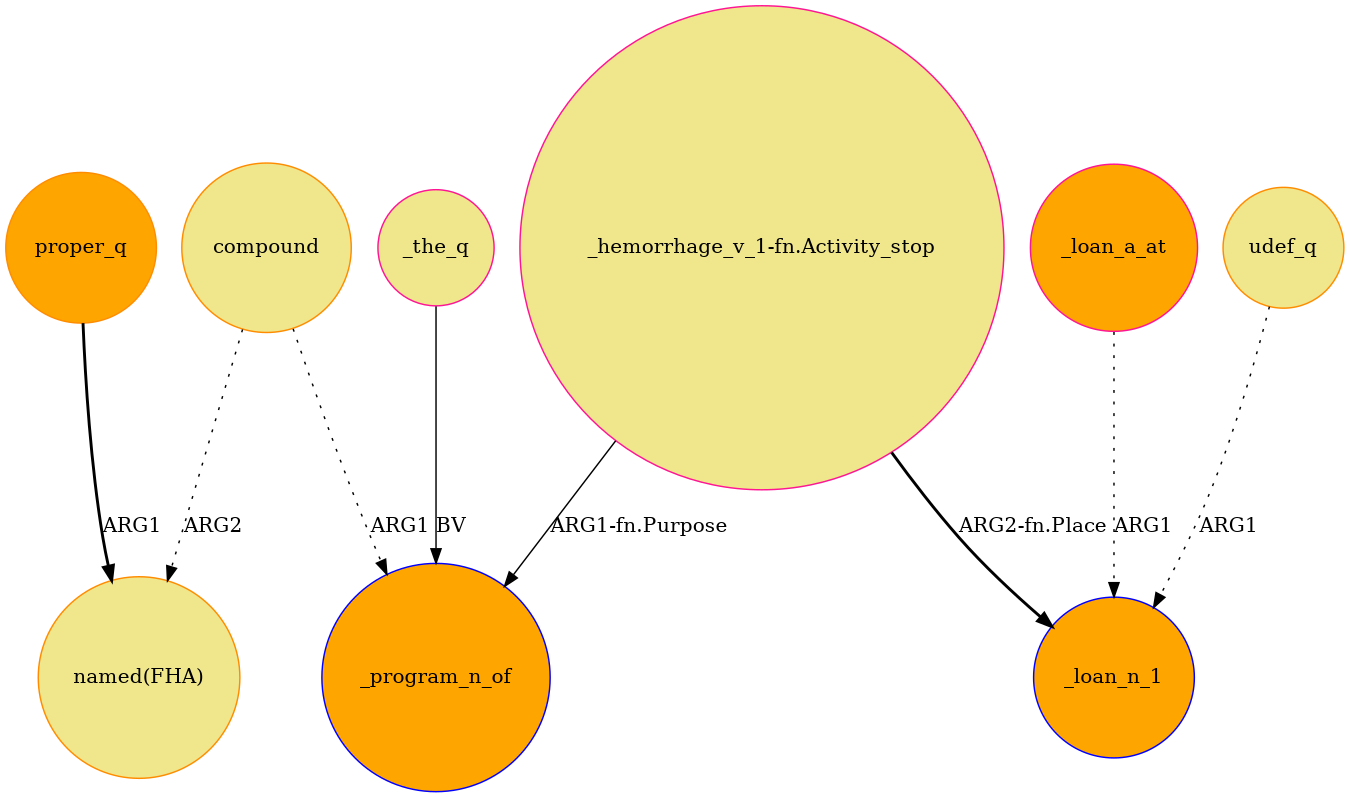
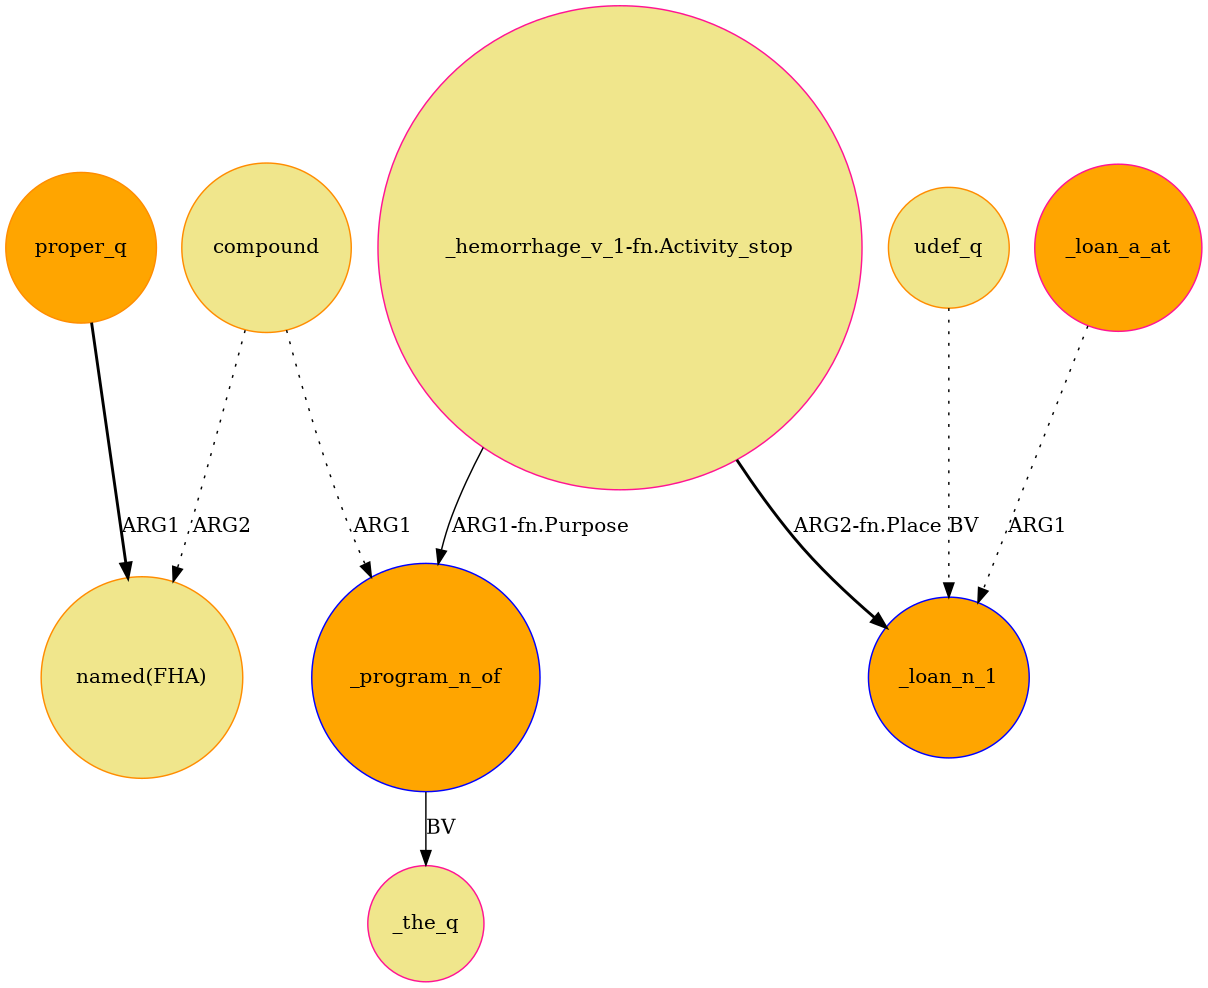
(436, 427) -> (426, 821)
(1229, 527) -> (964, 527)
